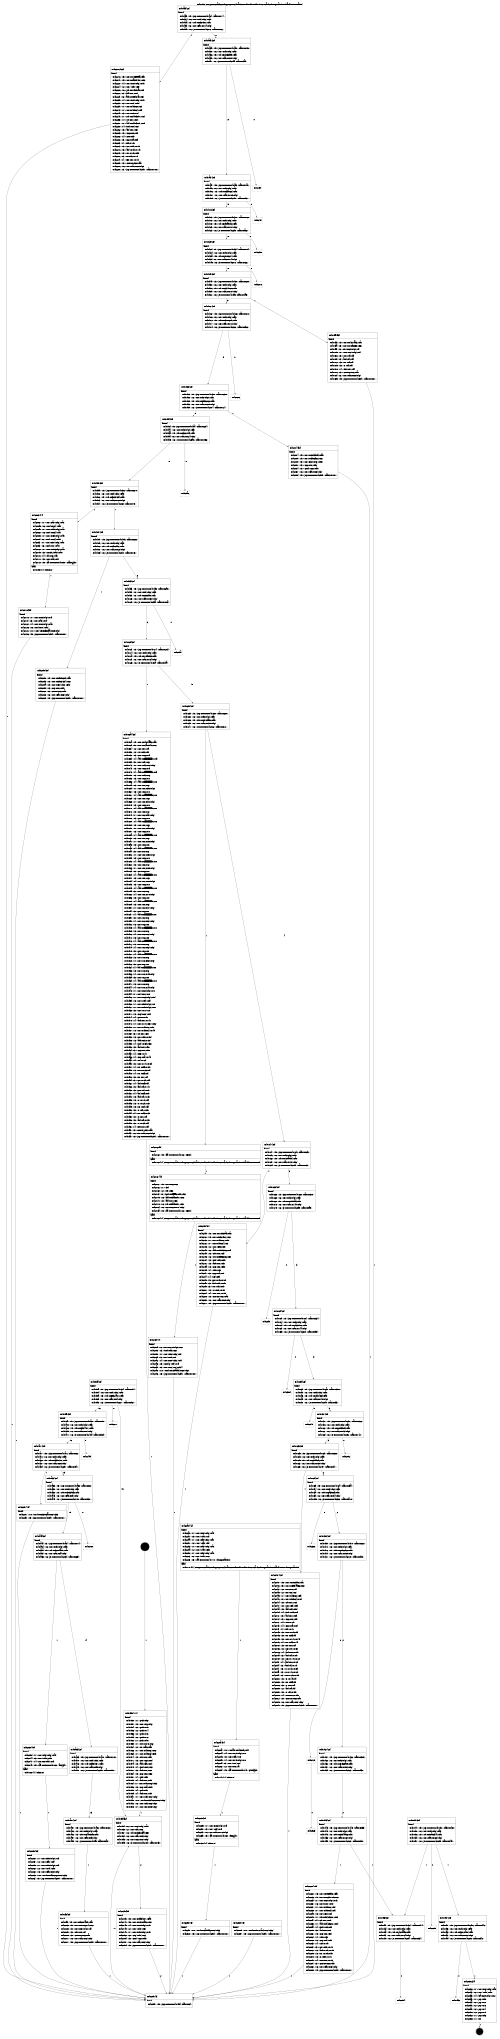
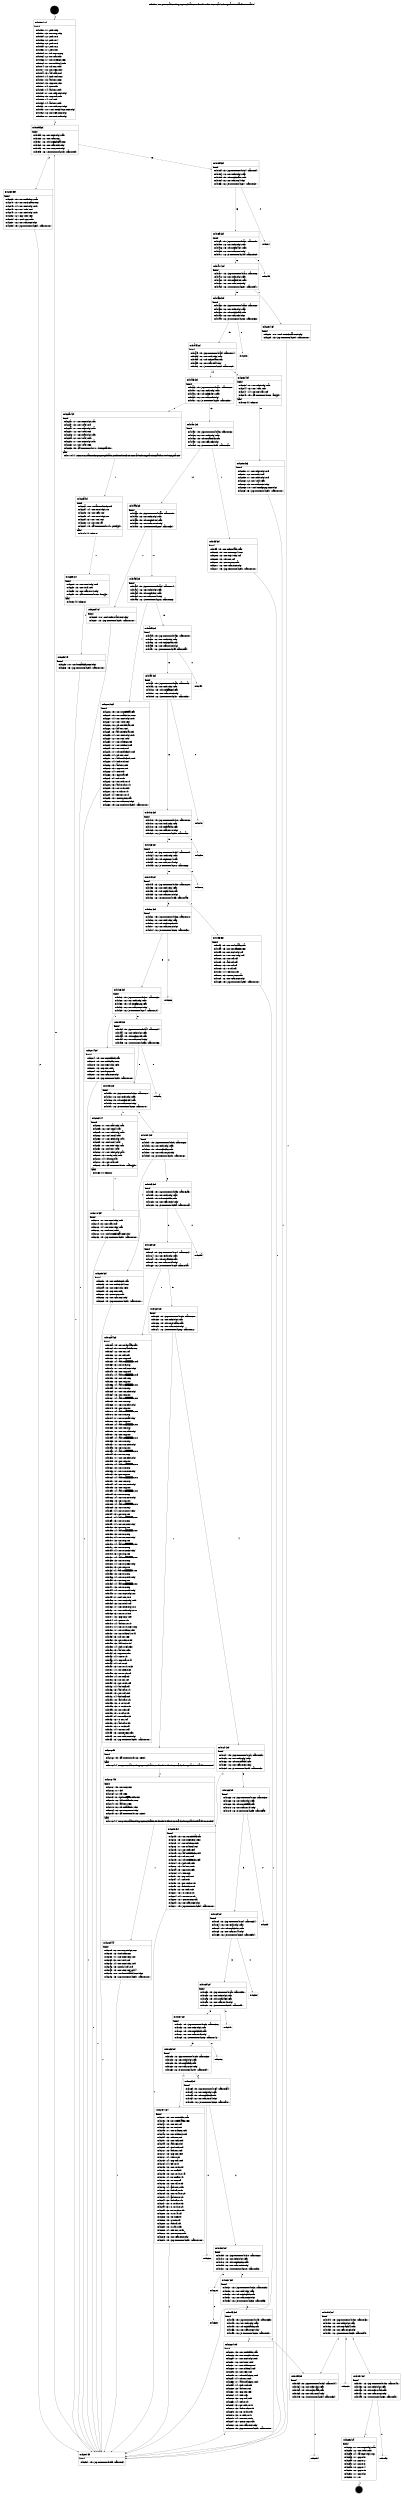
none -> (177, 407)
none -> (152, 517)
(121, 1611) -> (144, 157)
(48, 1813) -> (260, 409)
